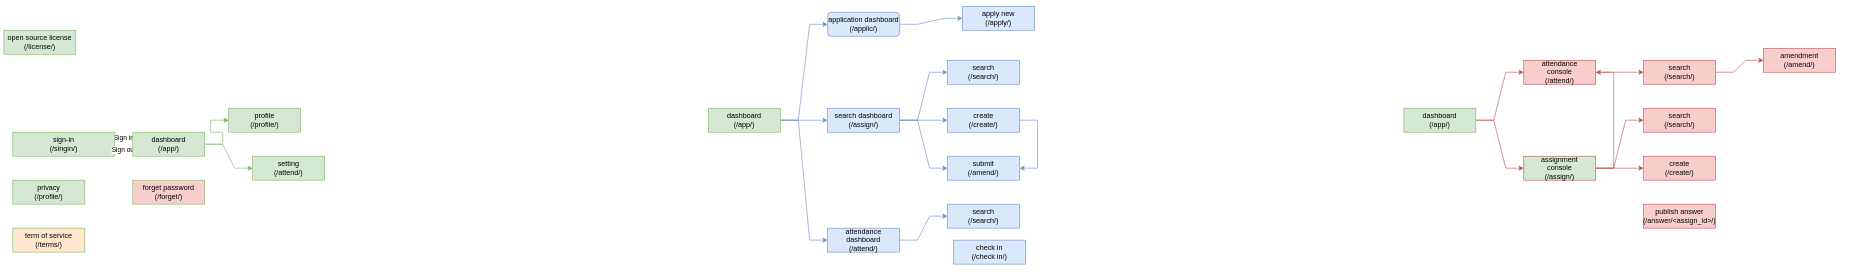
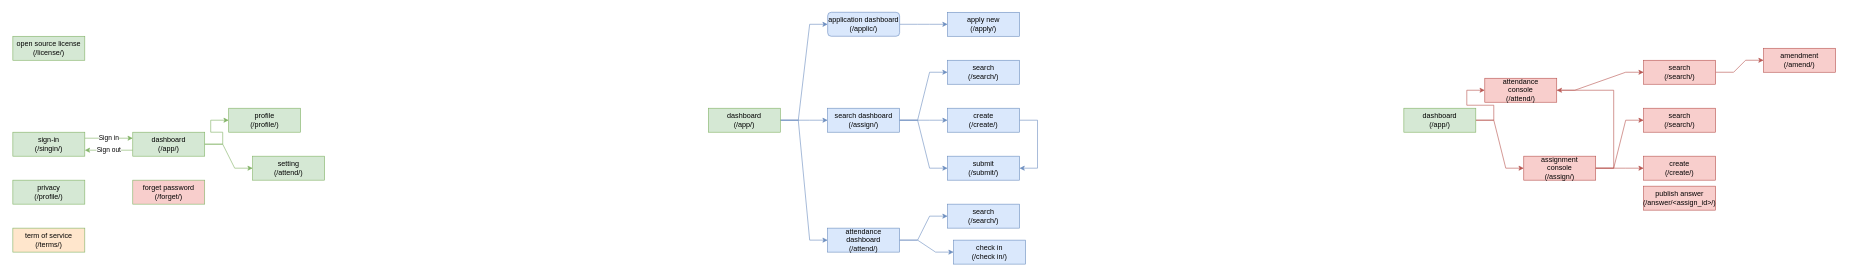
(999, 18) -> (984, 24)
(39, 42) -> (48, 48)
(1560, 72) -> (1521, 90)
(63, 144) -> (48, 144)
(984, 168) -> (984, 168)
(1560, 168) -> (1560, 168)
(1680, 216) -> (1680, 198)
none -> (927, 247)
